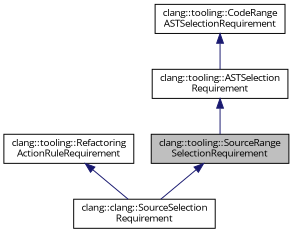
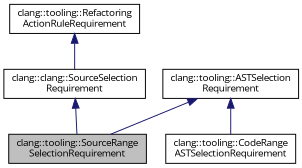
(220, 56) -> (231, 121)
(178, 184) -> (76, 121)
